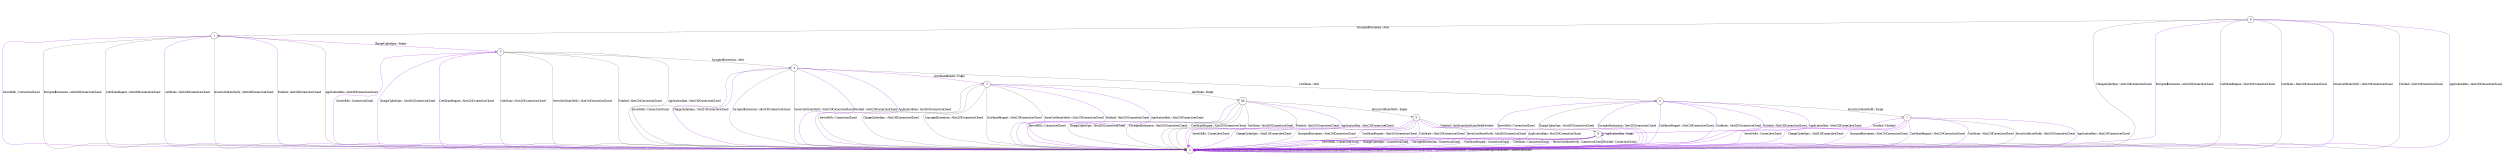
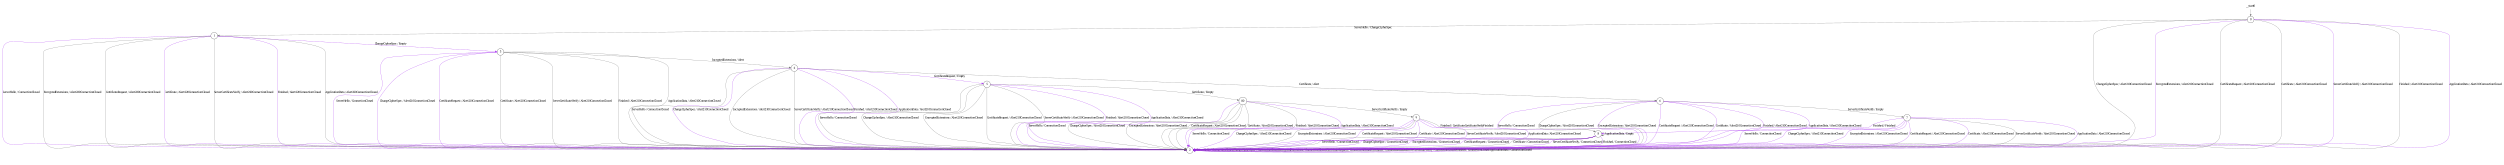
none -> (2251, 6)
(1373, 28) -> (1373, 28)
